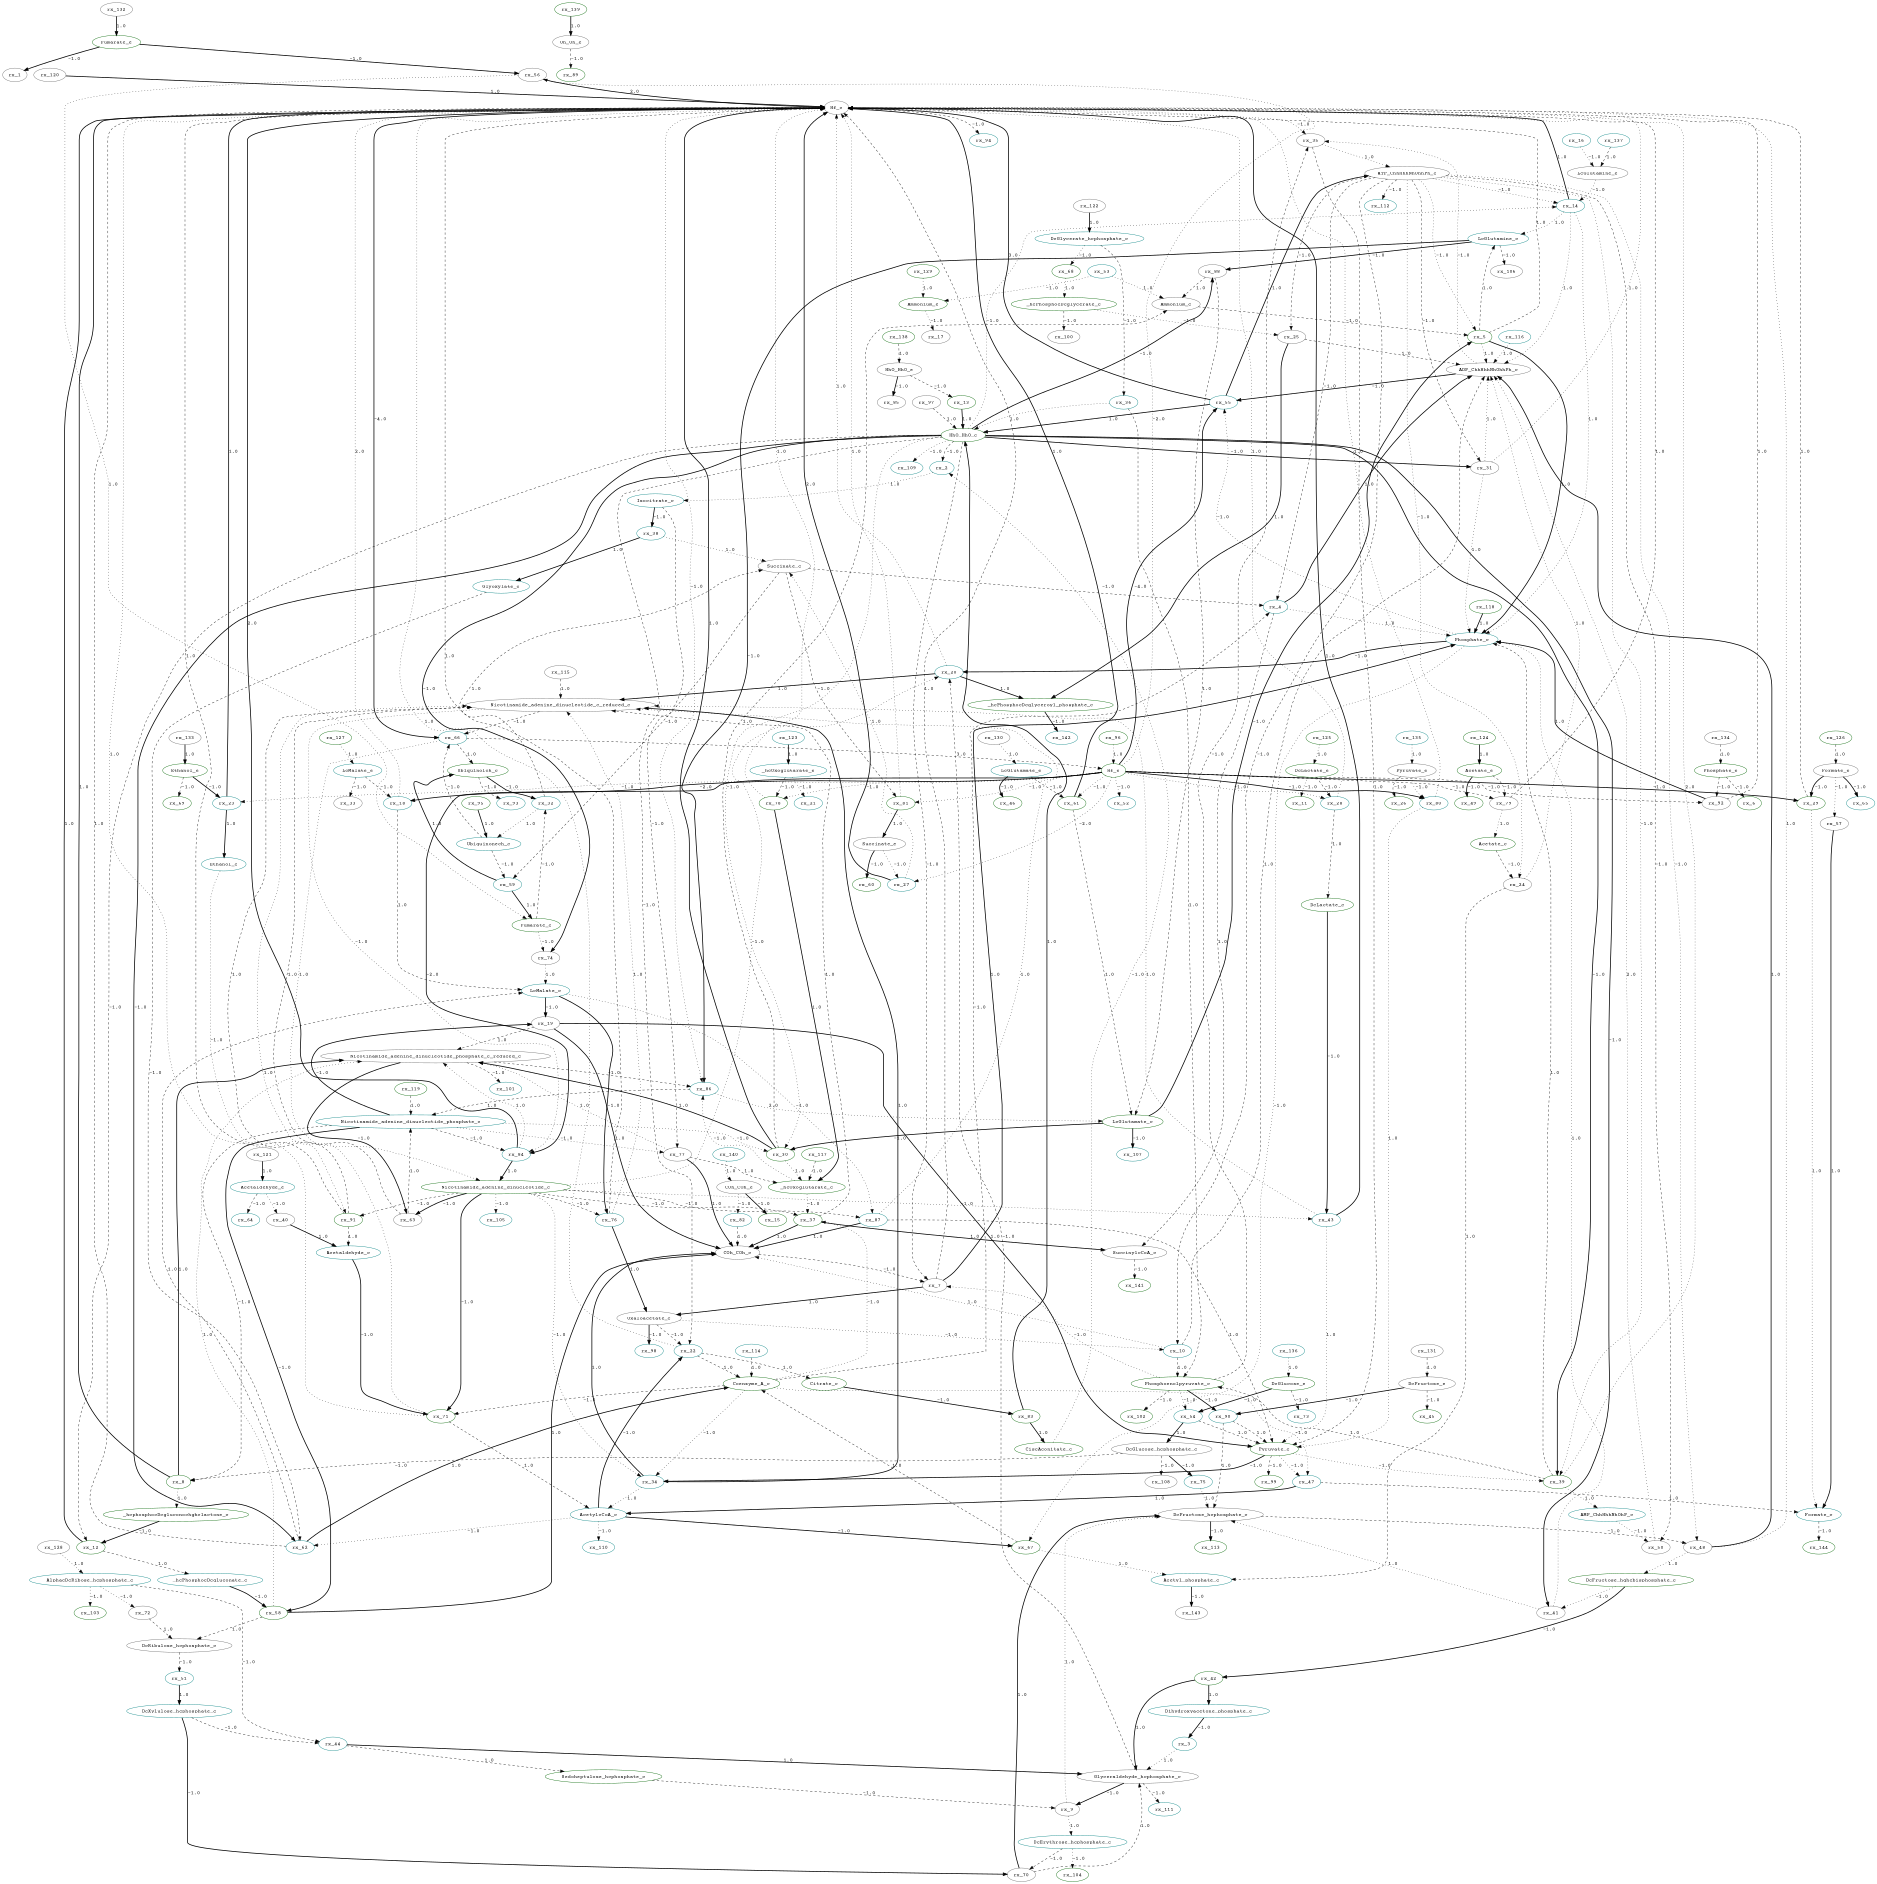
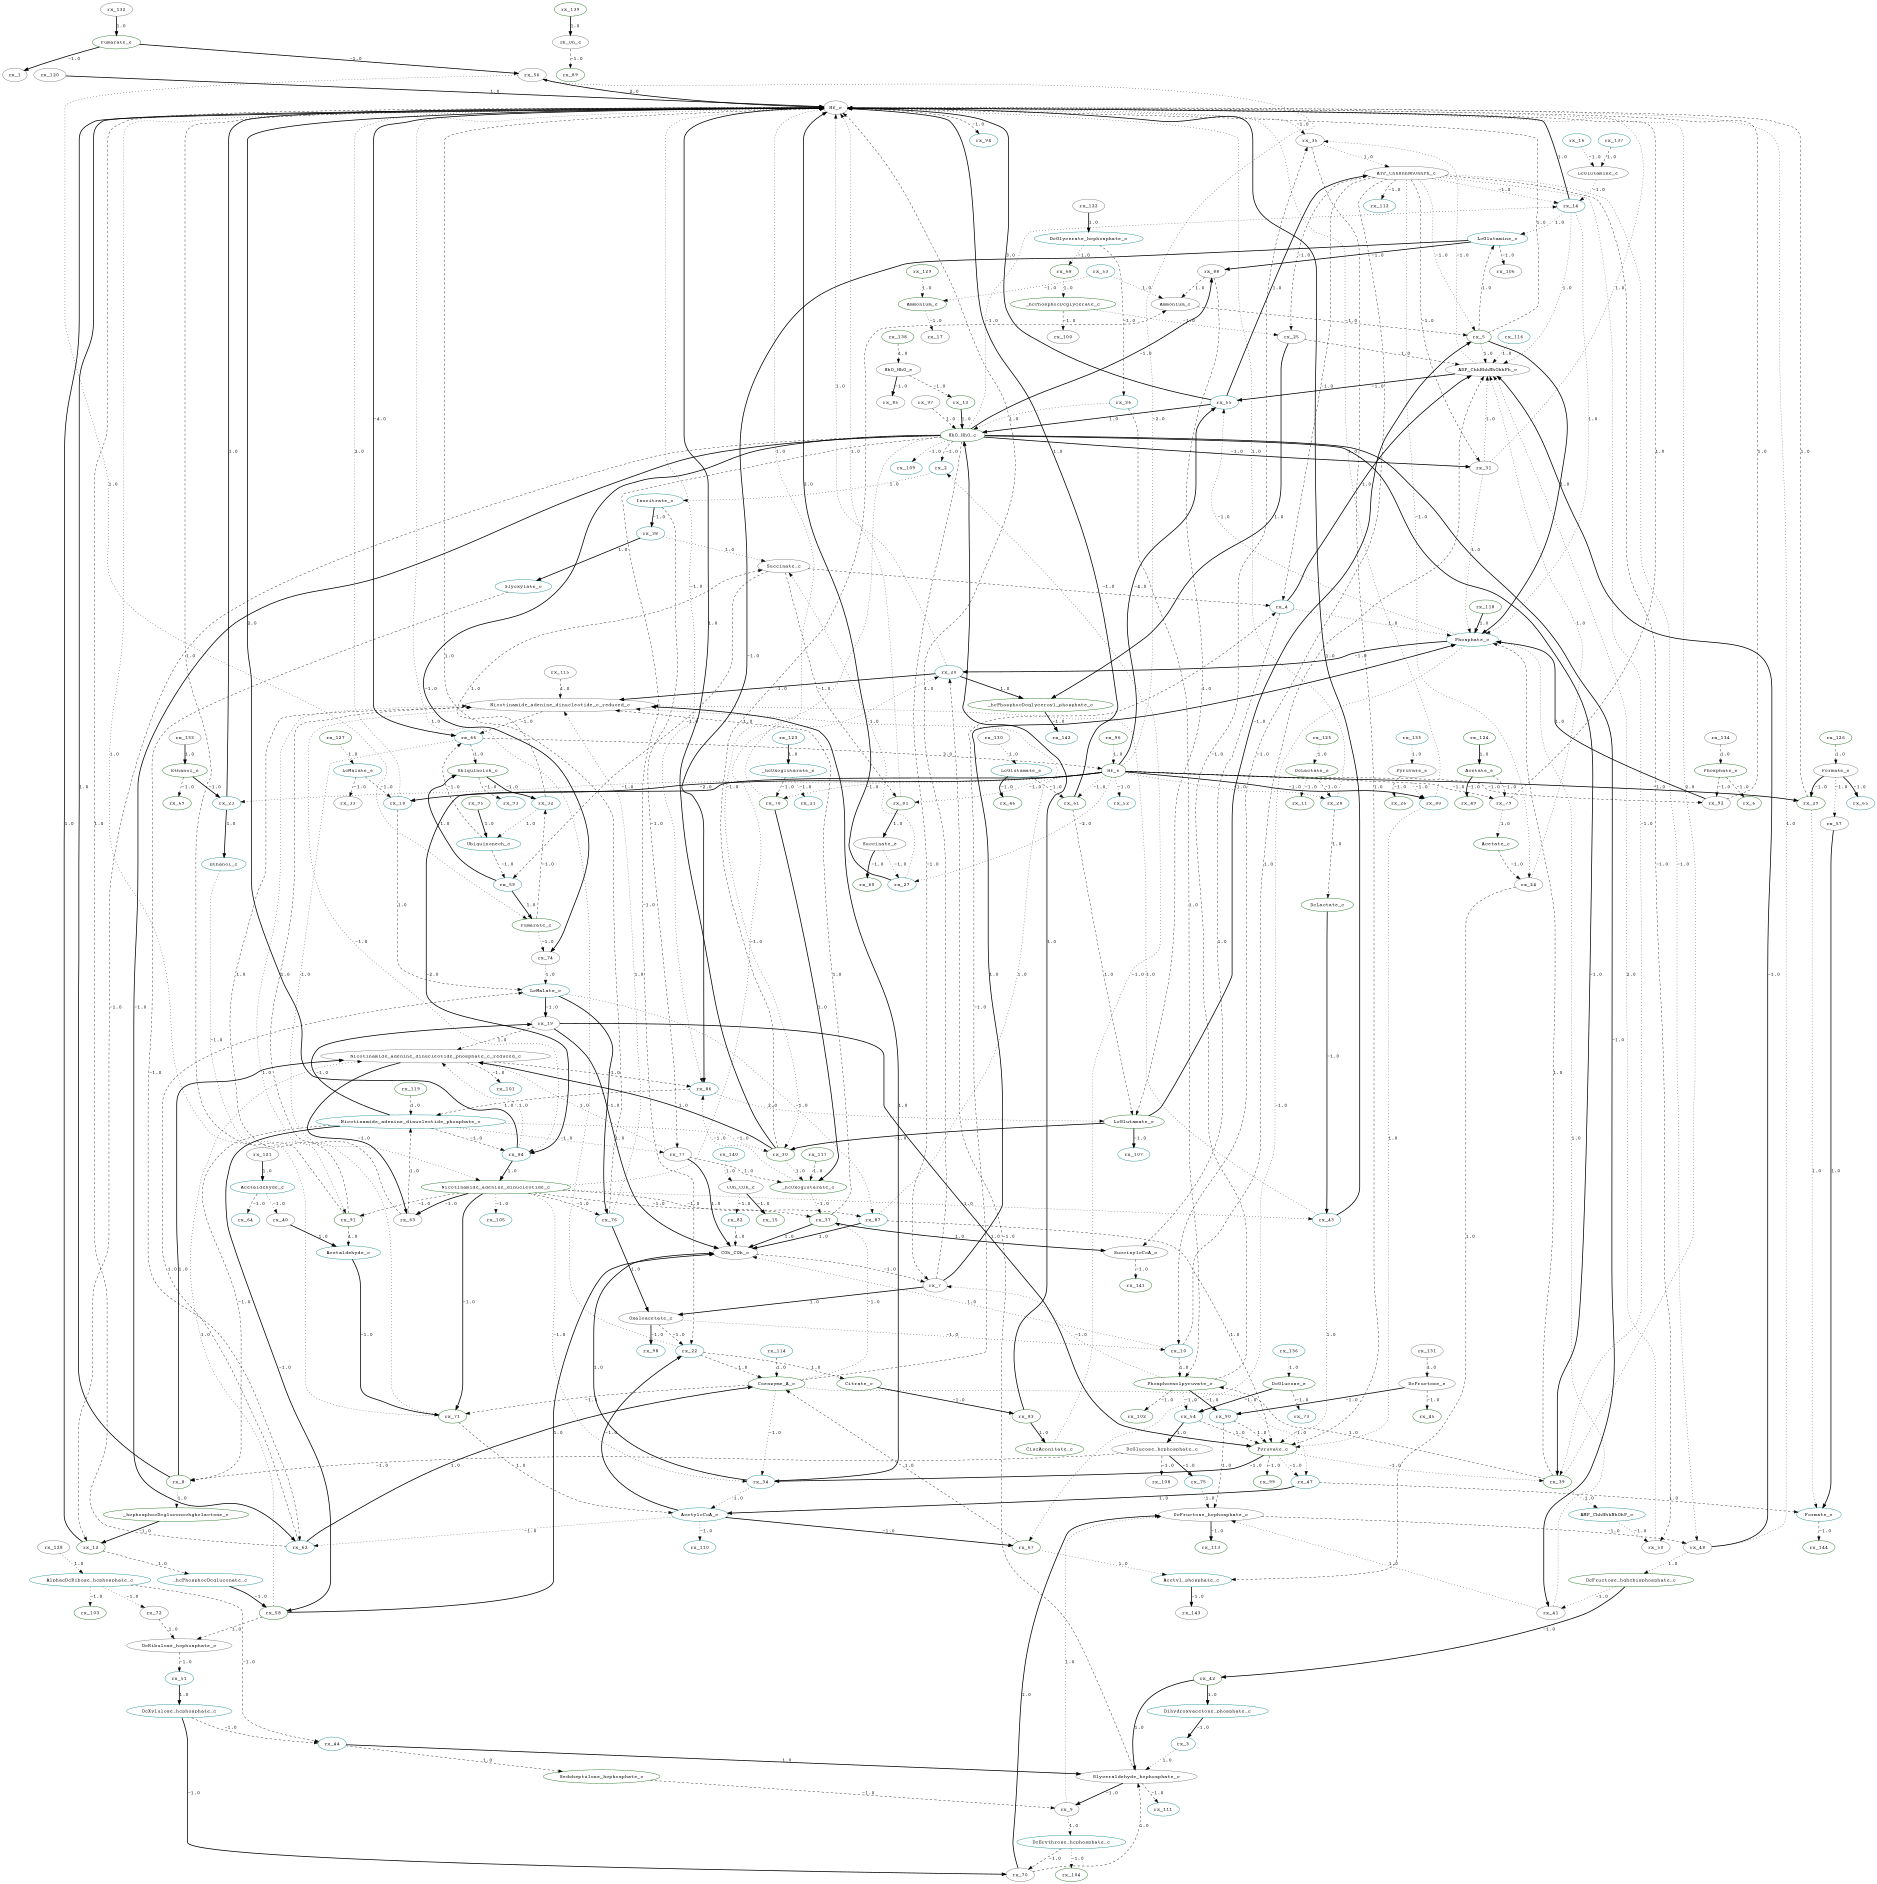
(1776, 974) -> (1774, 974)
